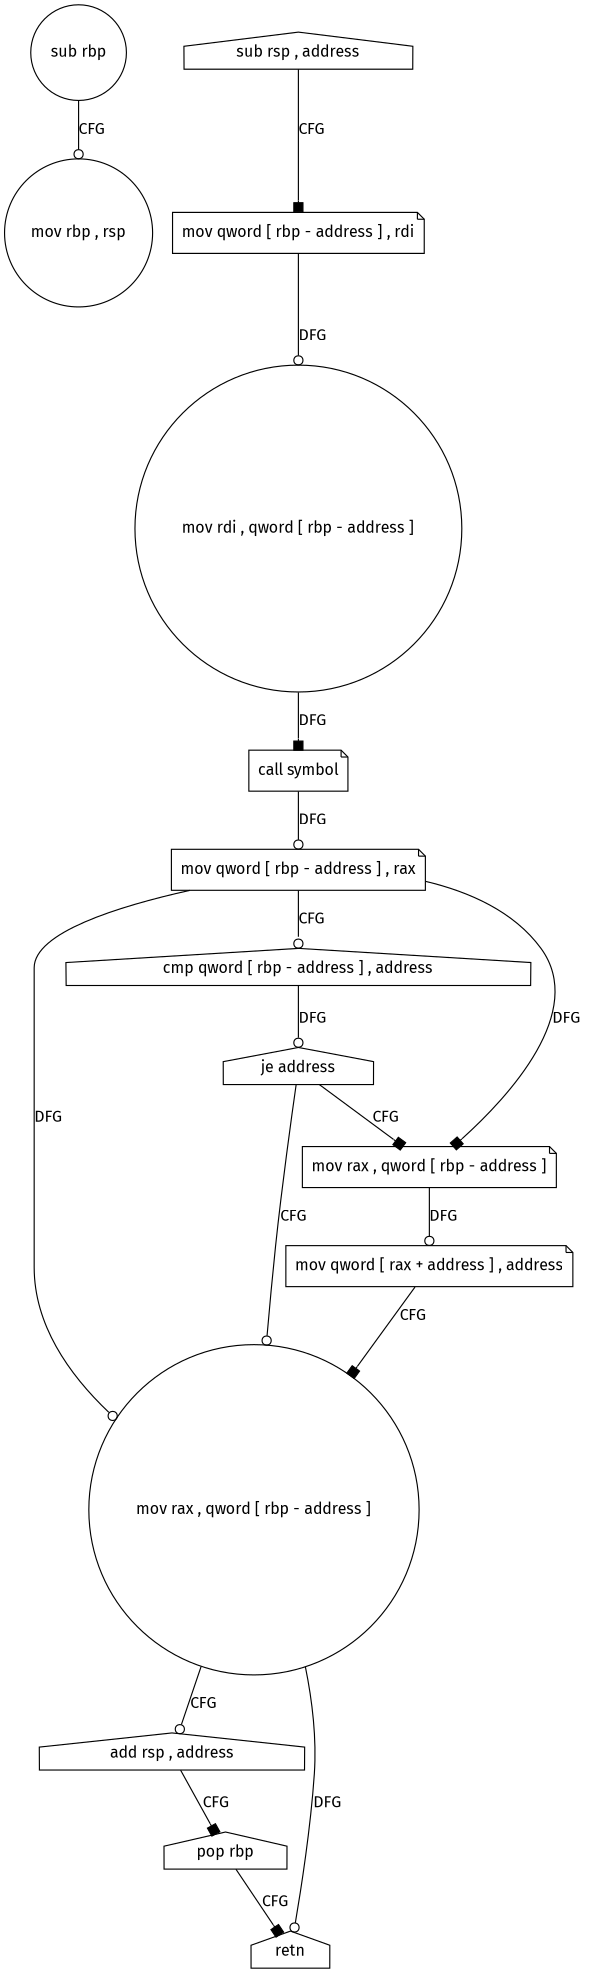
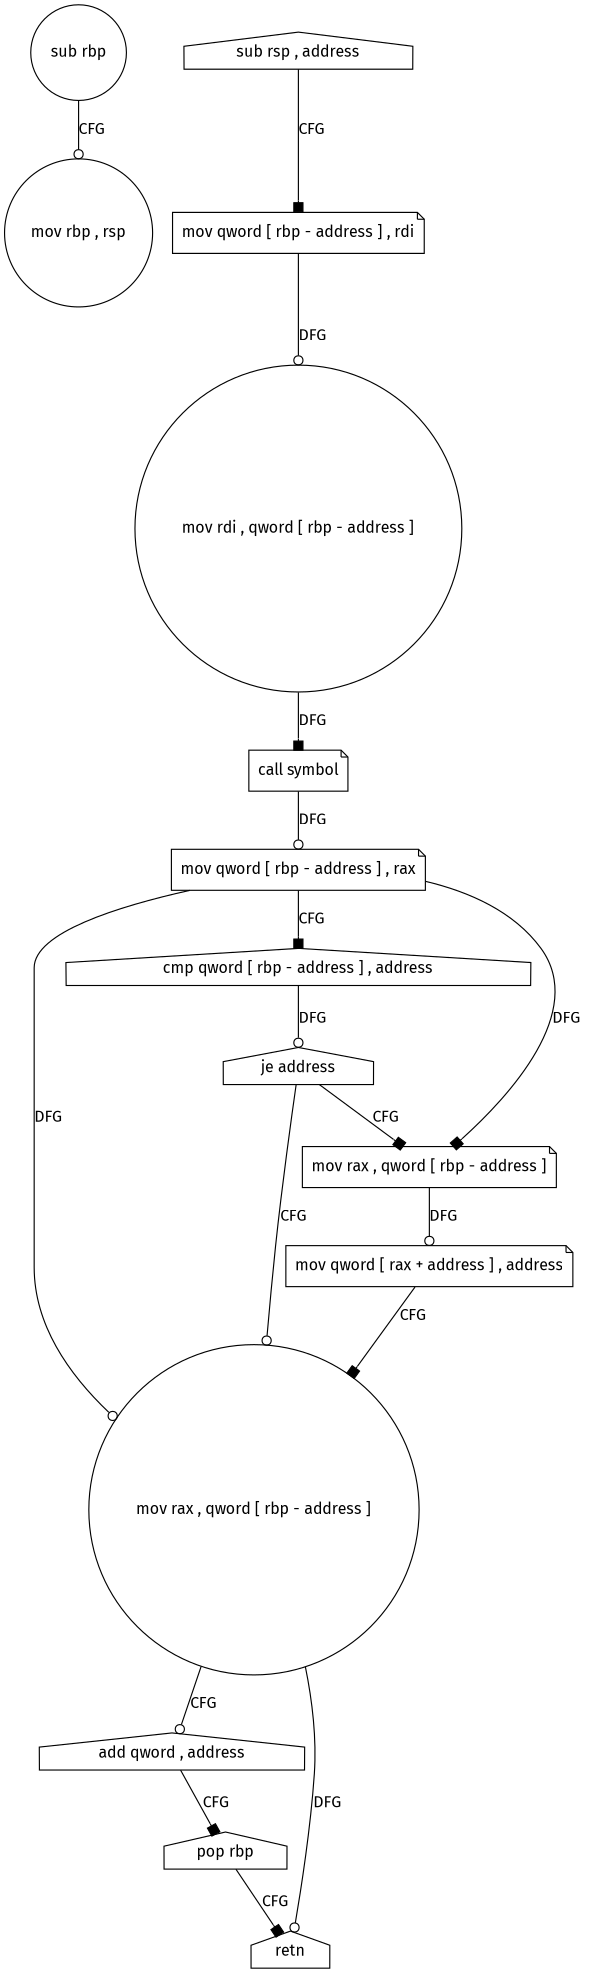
(298, 914) -> (298, 914)
(172, 1753) -> (172, 1753)
